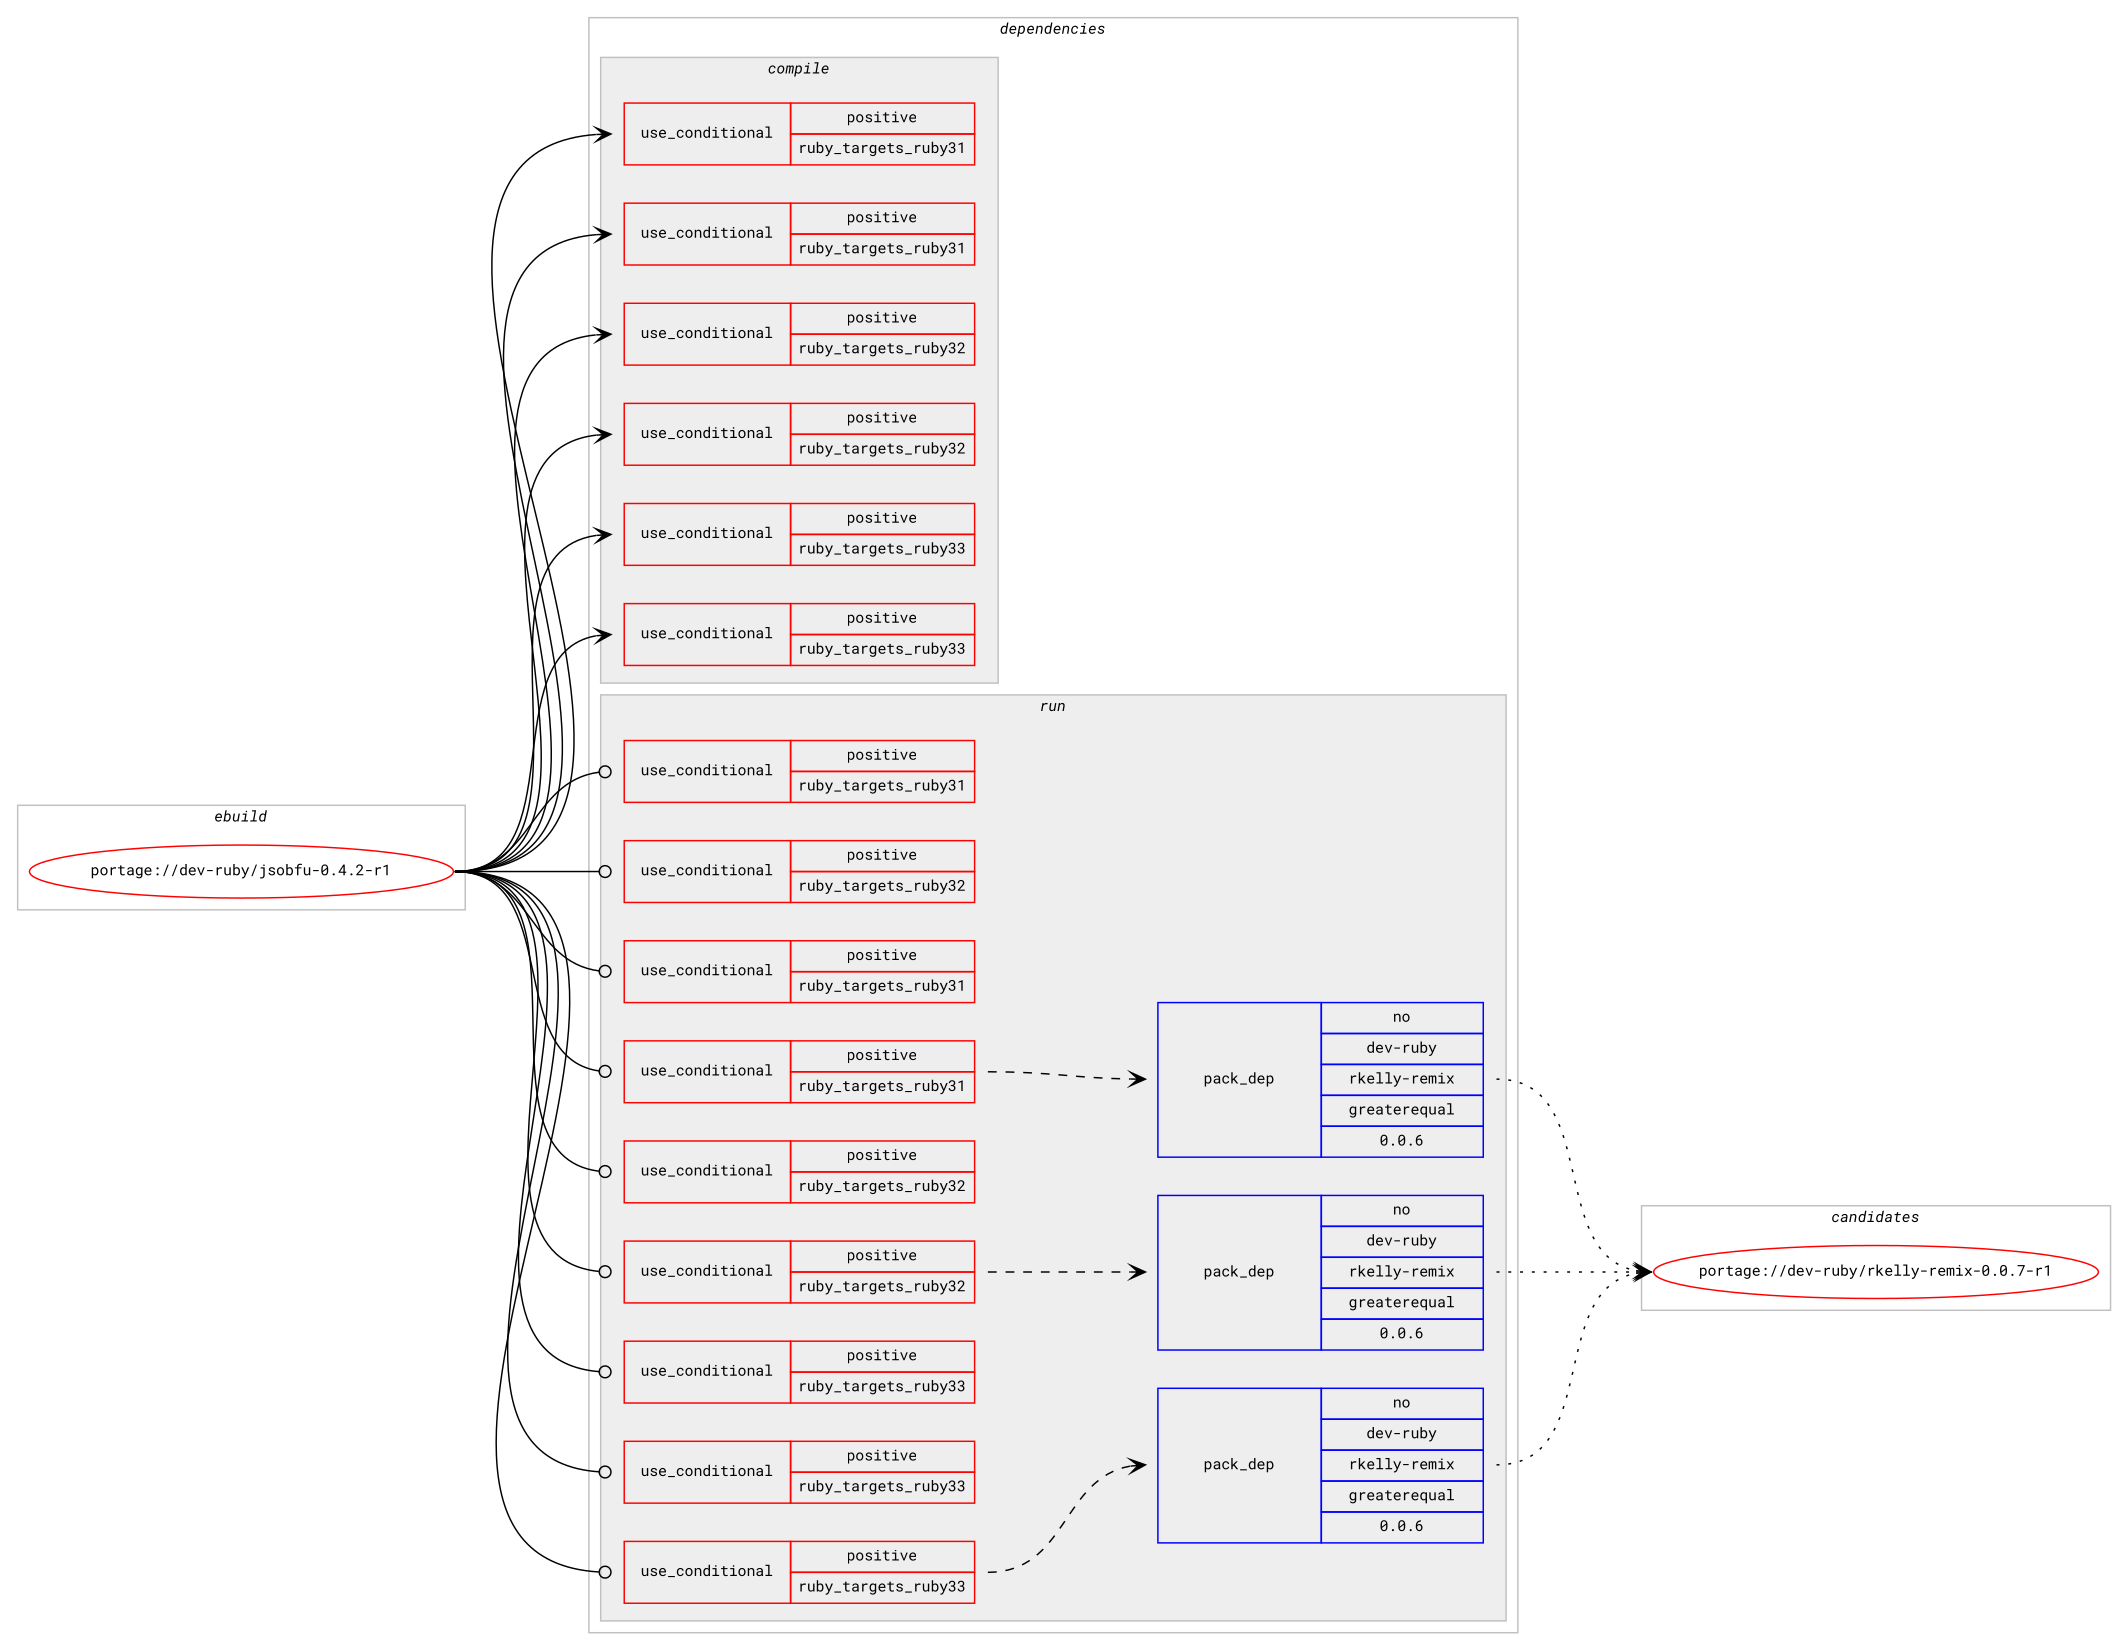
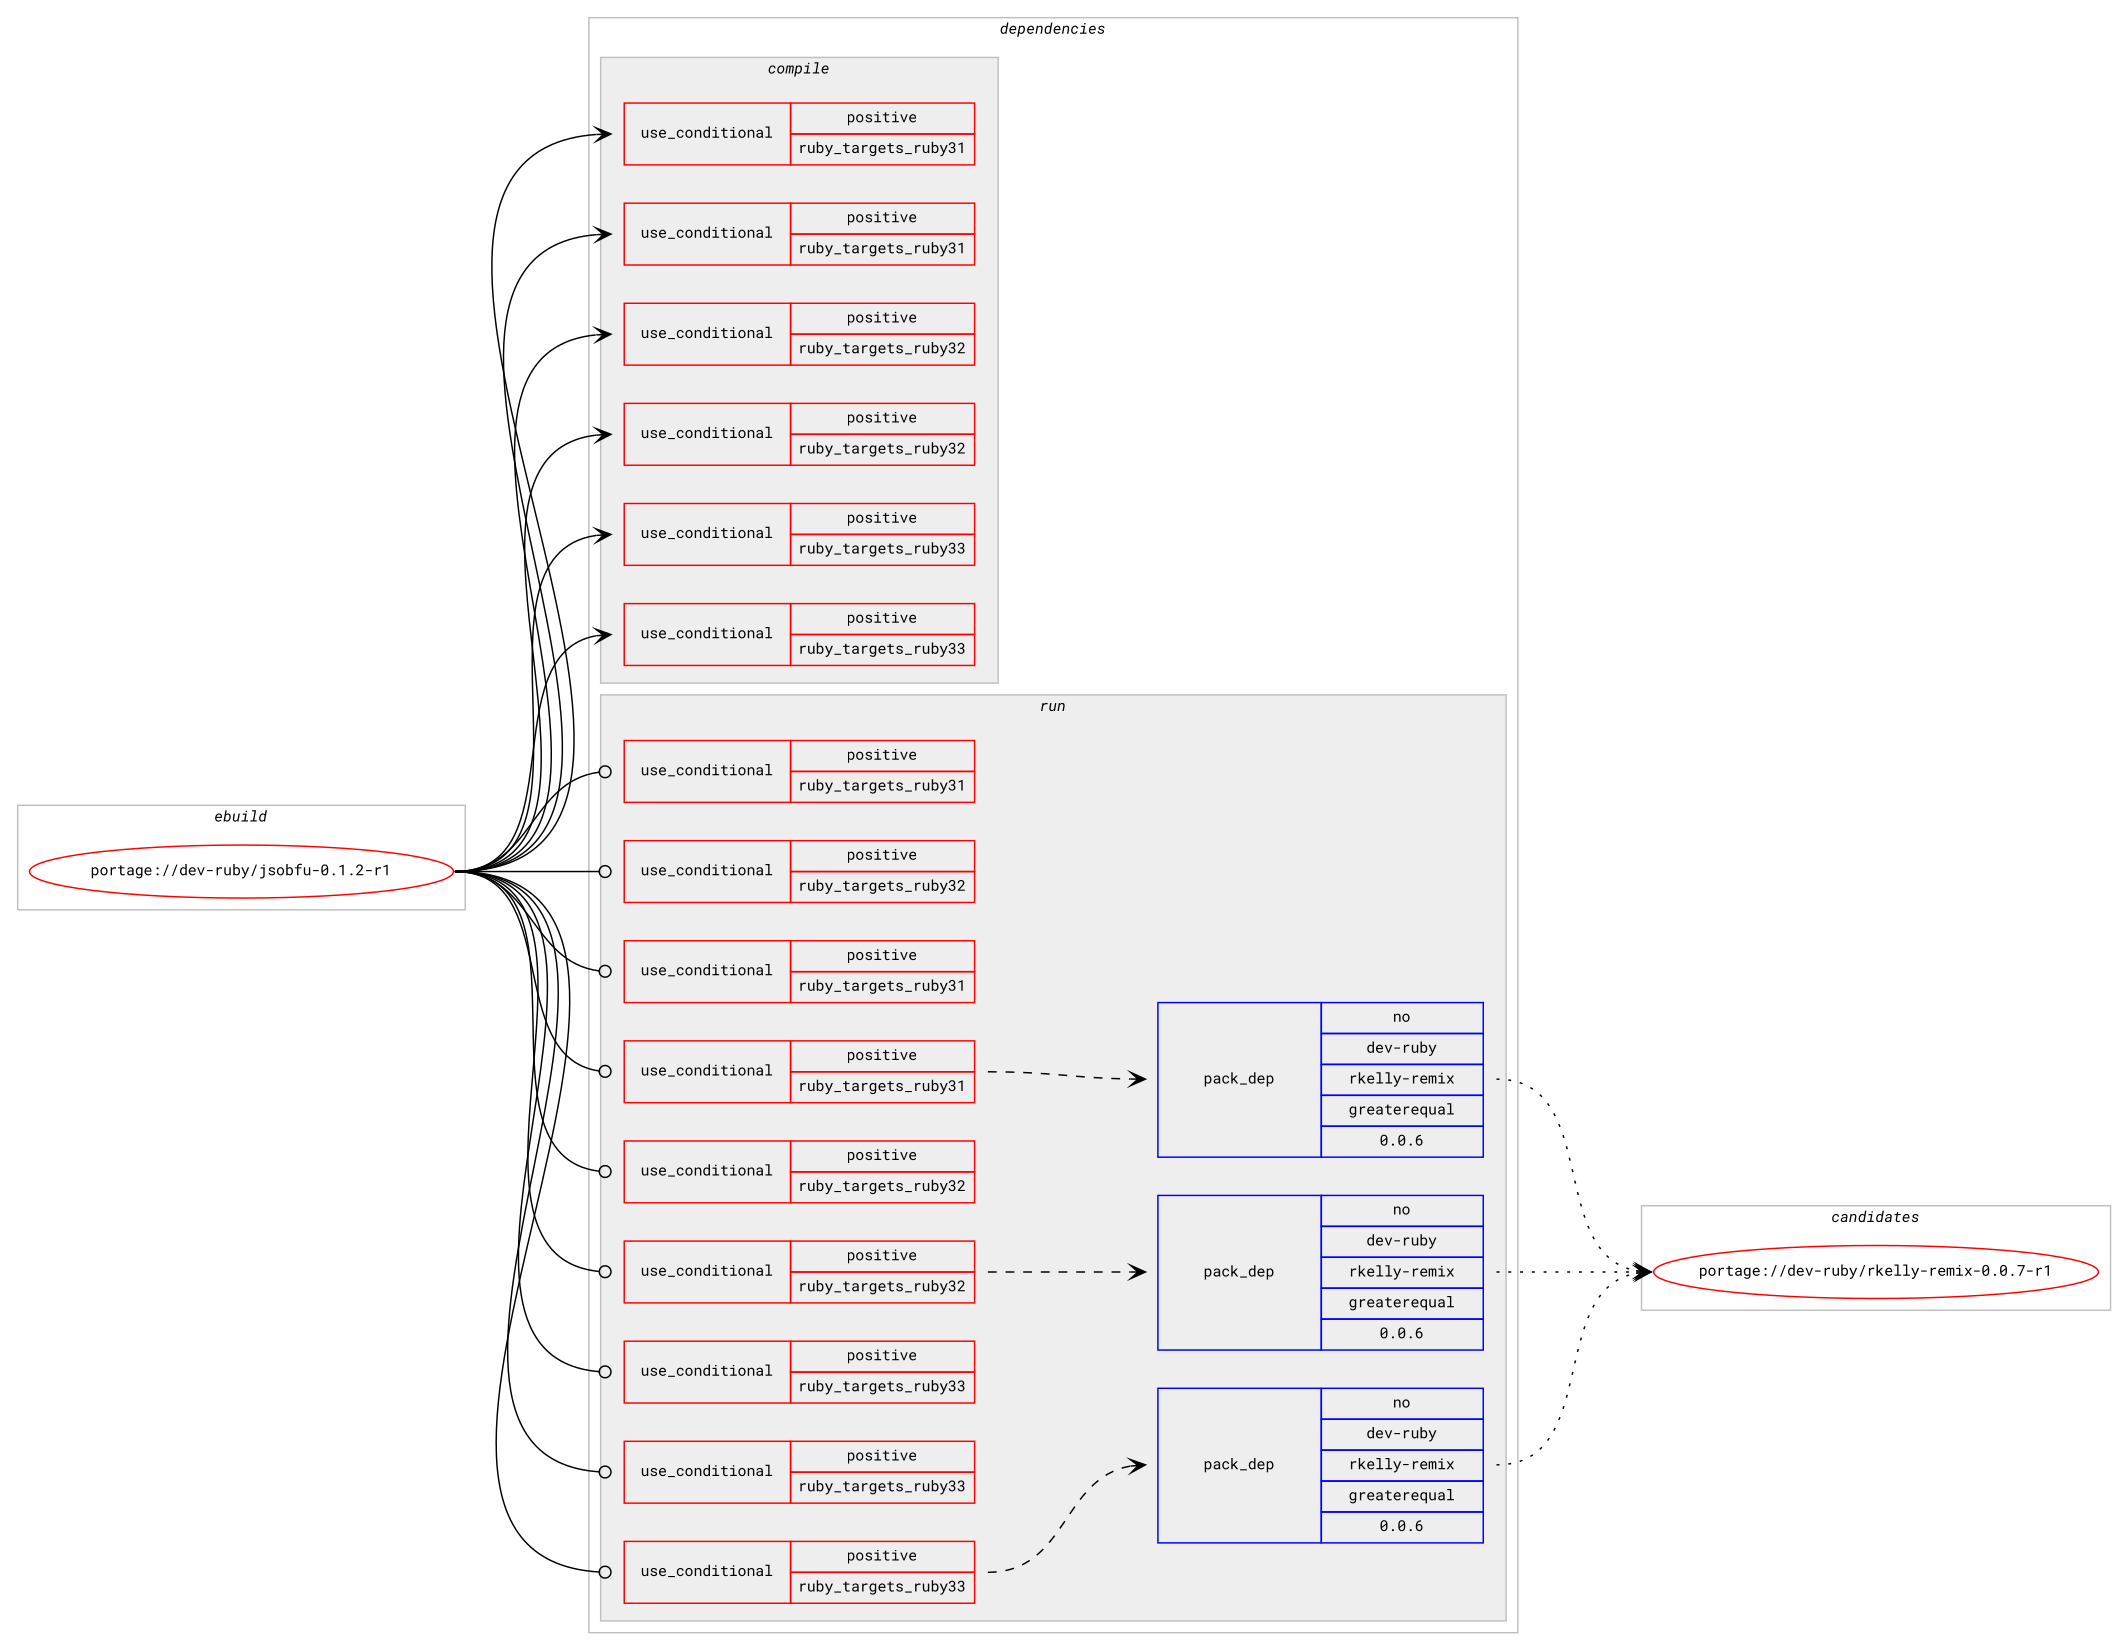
(241, 872) -> (241, 872)
